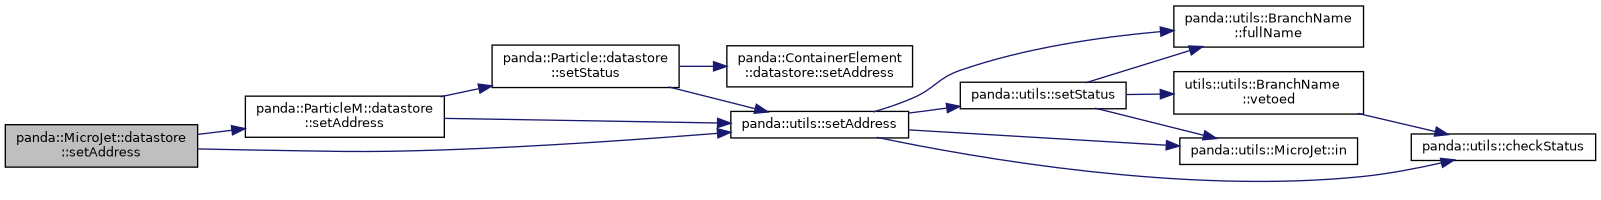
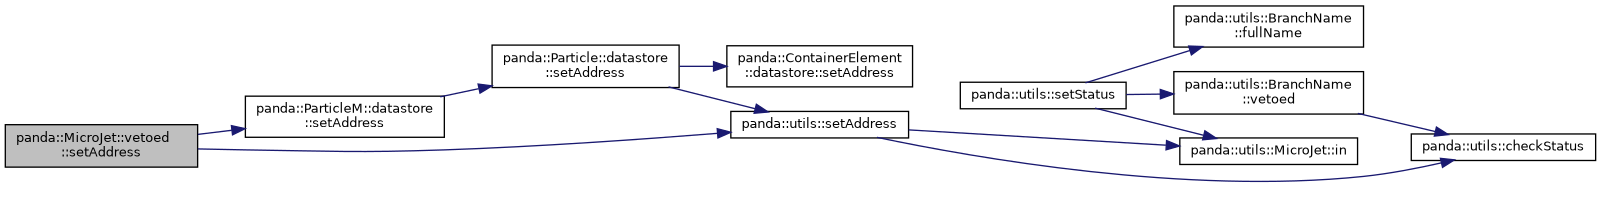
(1012, 55) -> none
(586, 66) -> (586, 66)
(1269, 93) -> (1269, 93)
(928, 111) -> none
(581, 121) -> none
(101, 146) -> (101, 146)
